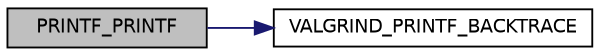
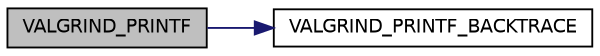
(107, 28) -> (107, 28)
